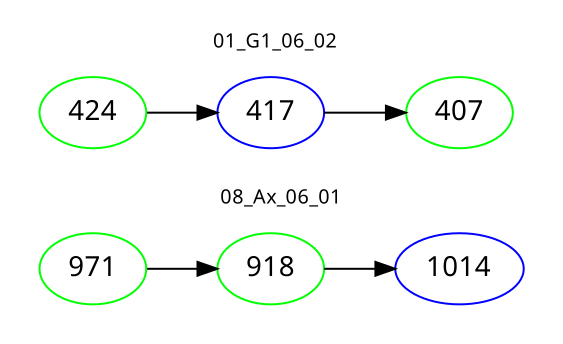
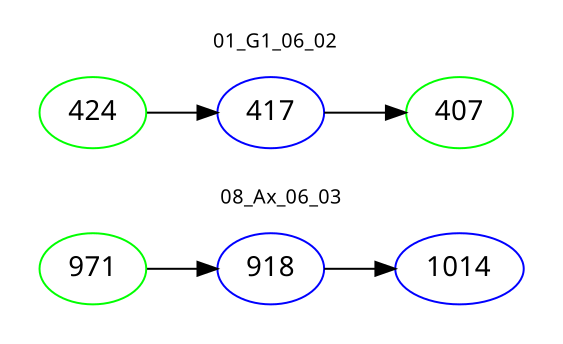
(282, 199) -> (282, 199)
(271, 269) -> (271, 269)
